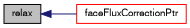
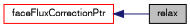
(64, 14) -> (137, 14)
